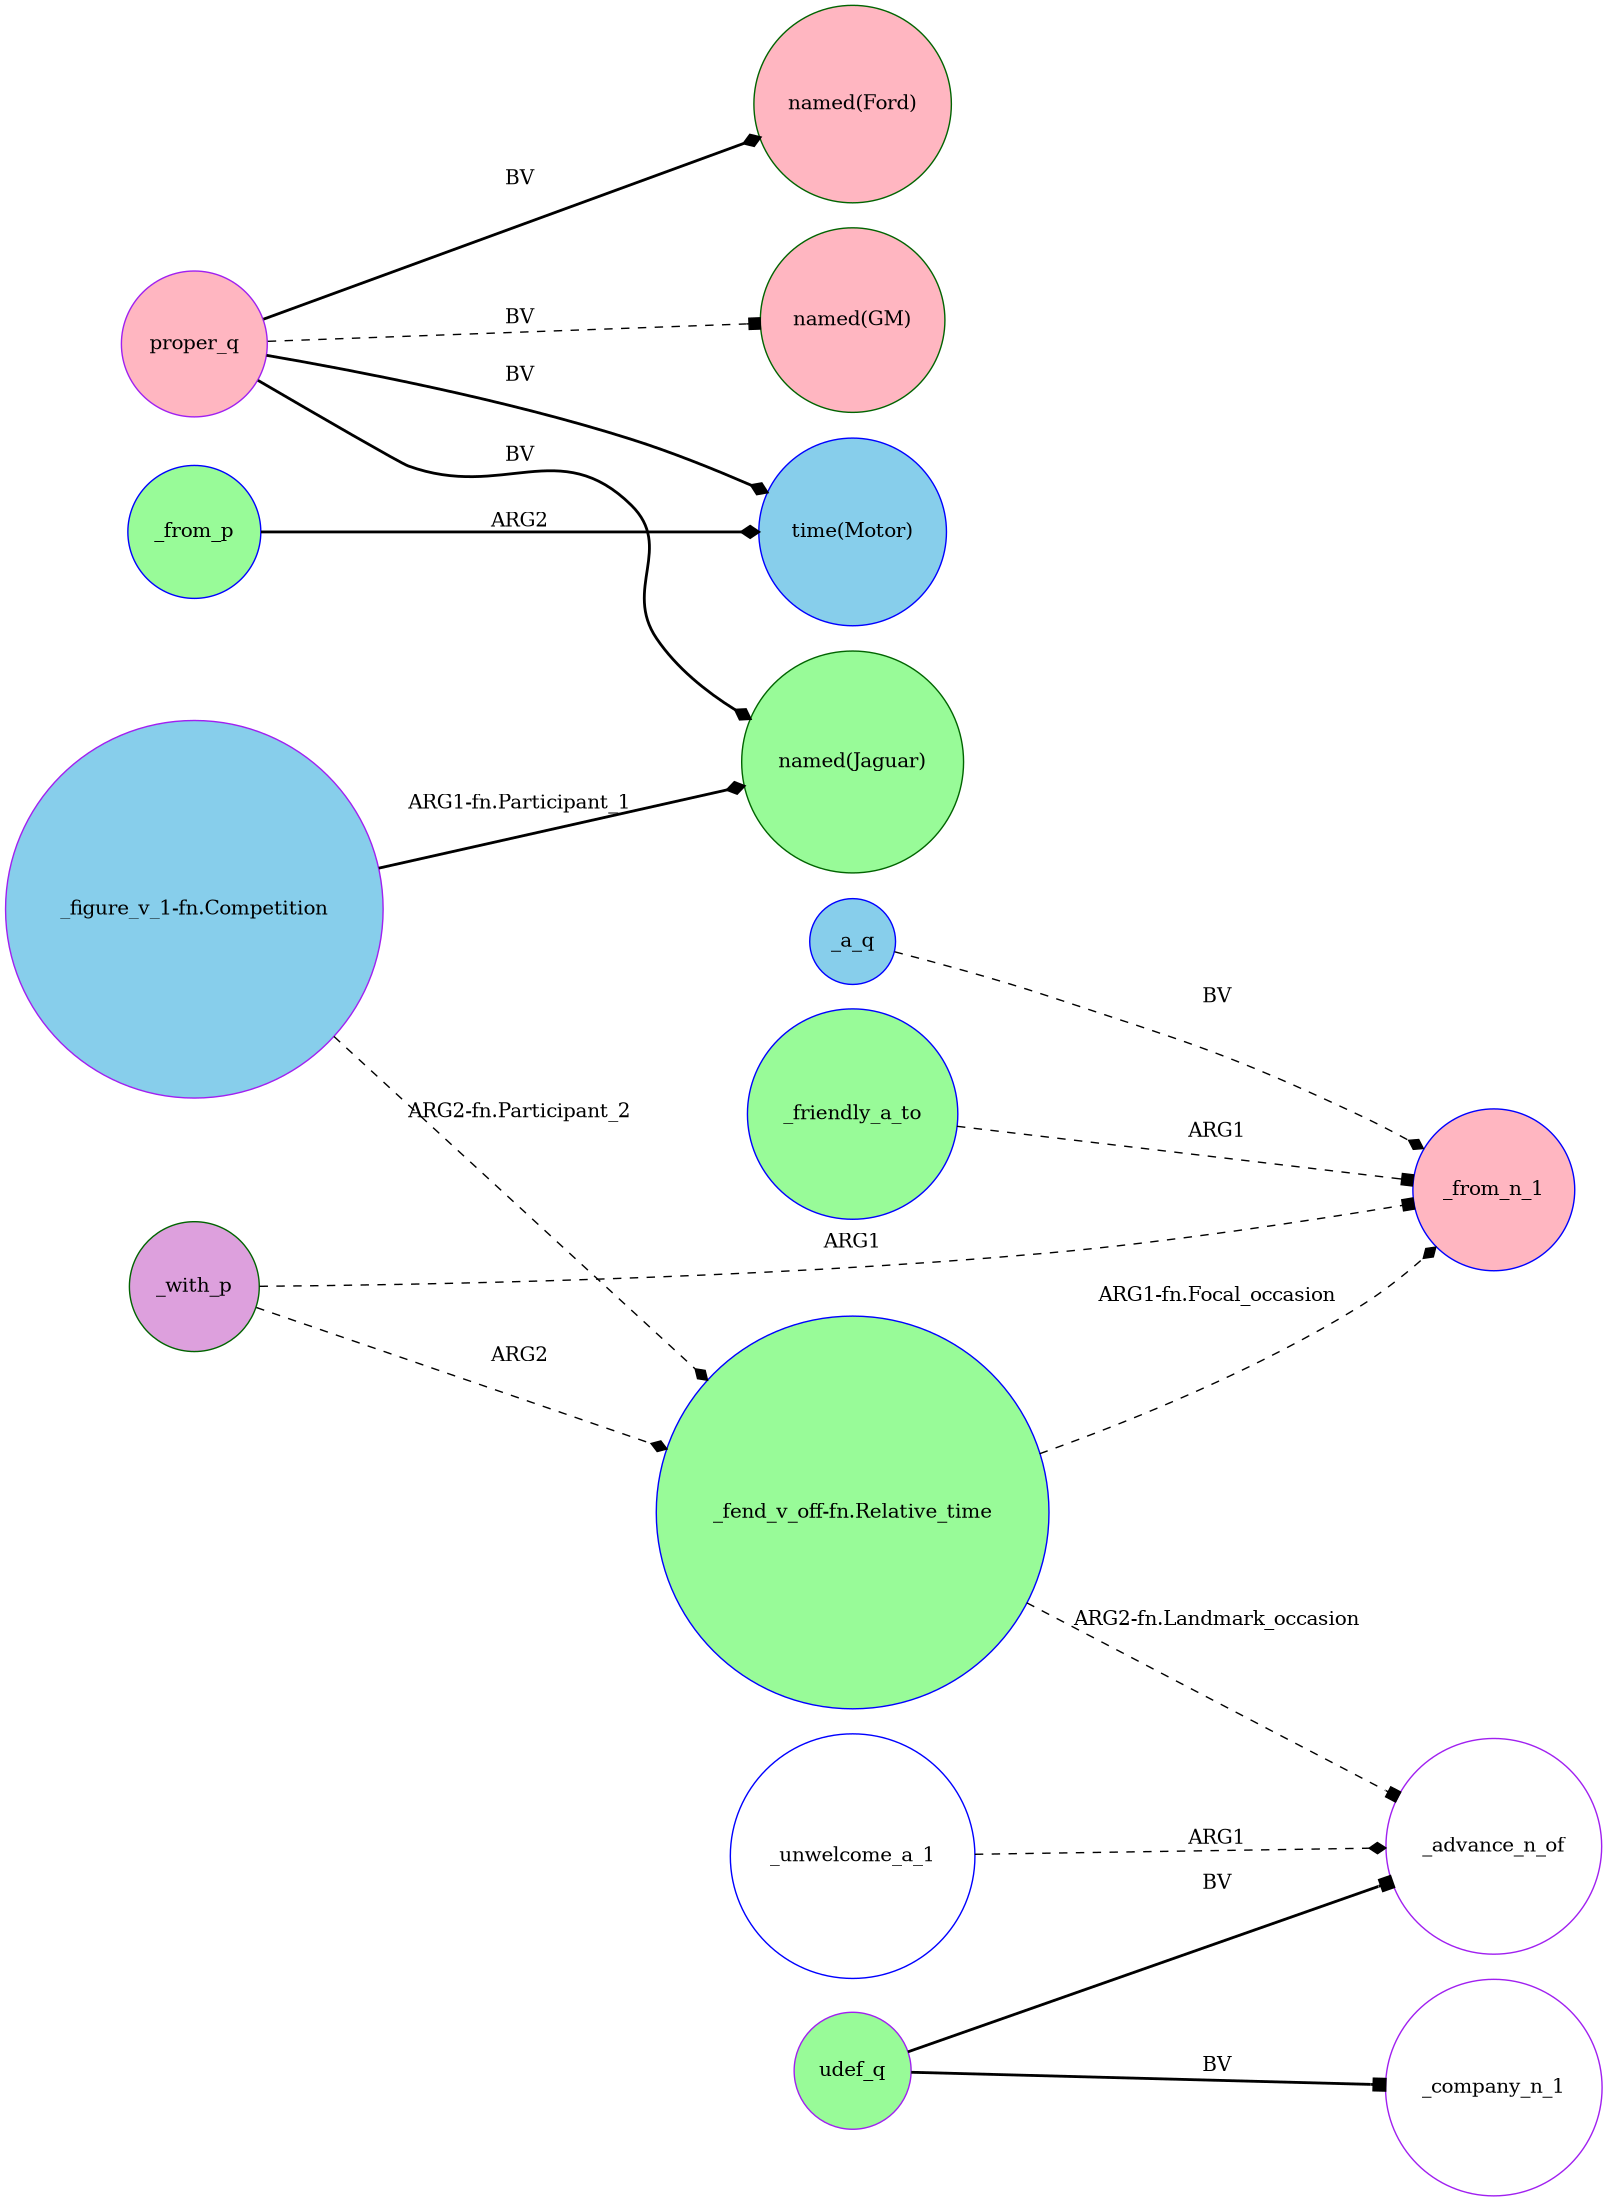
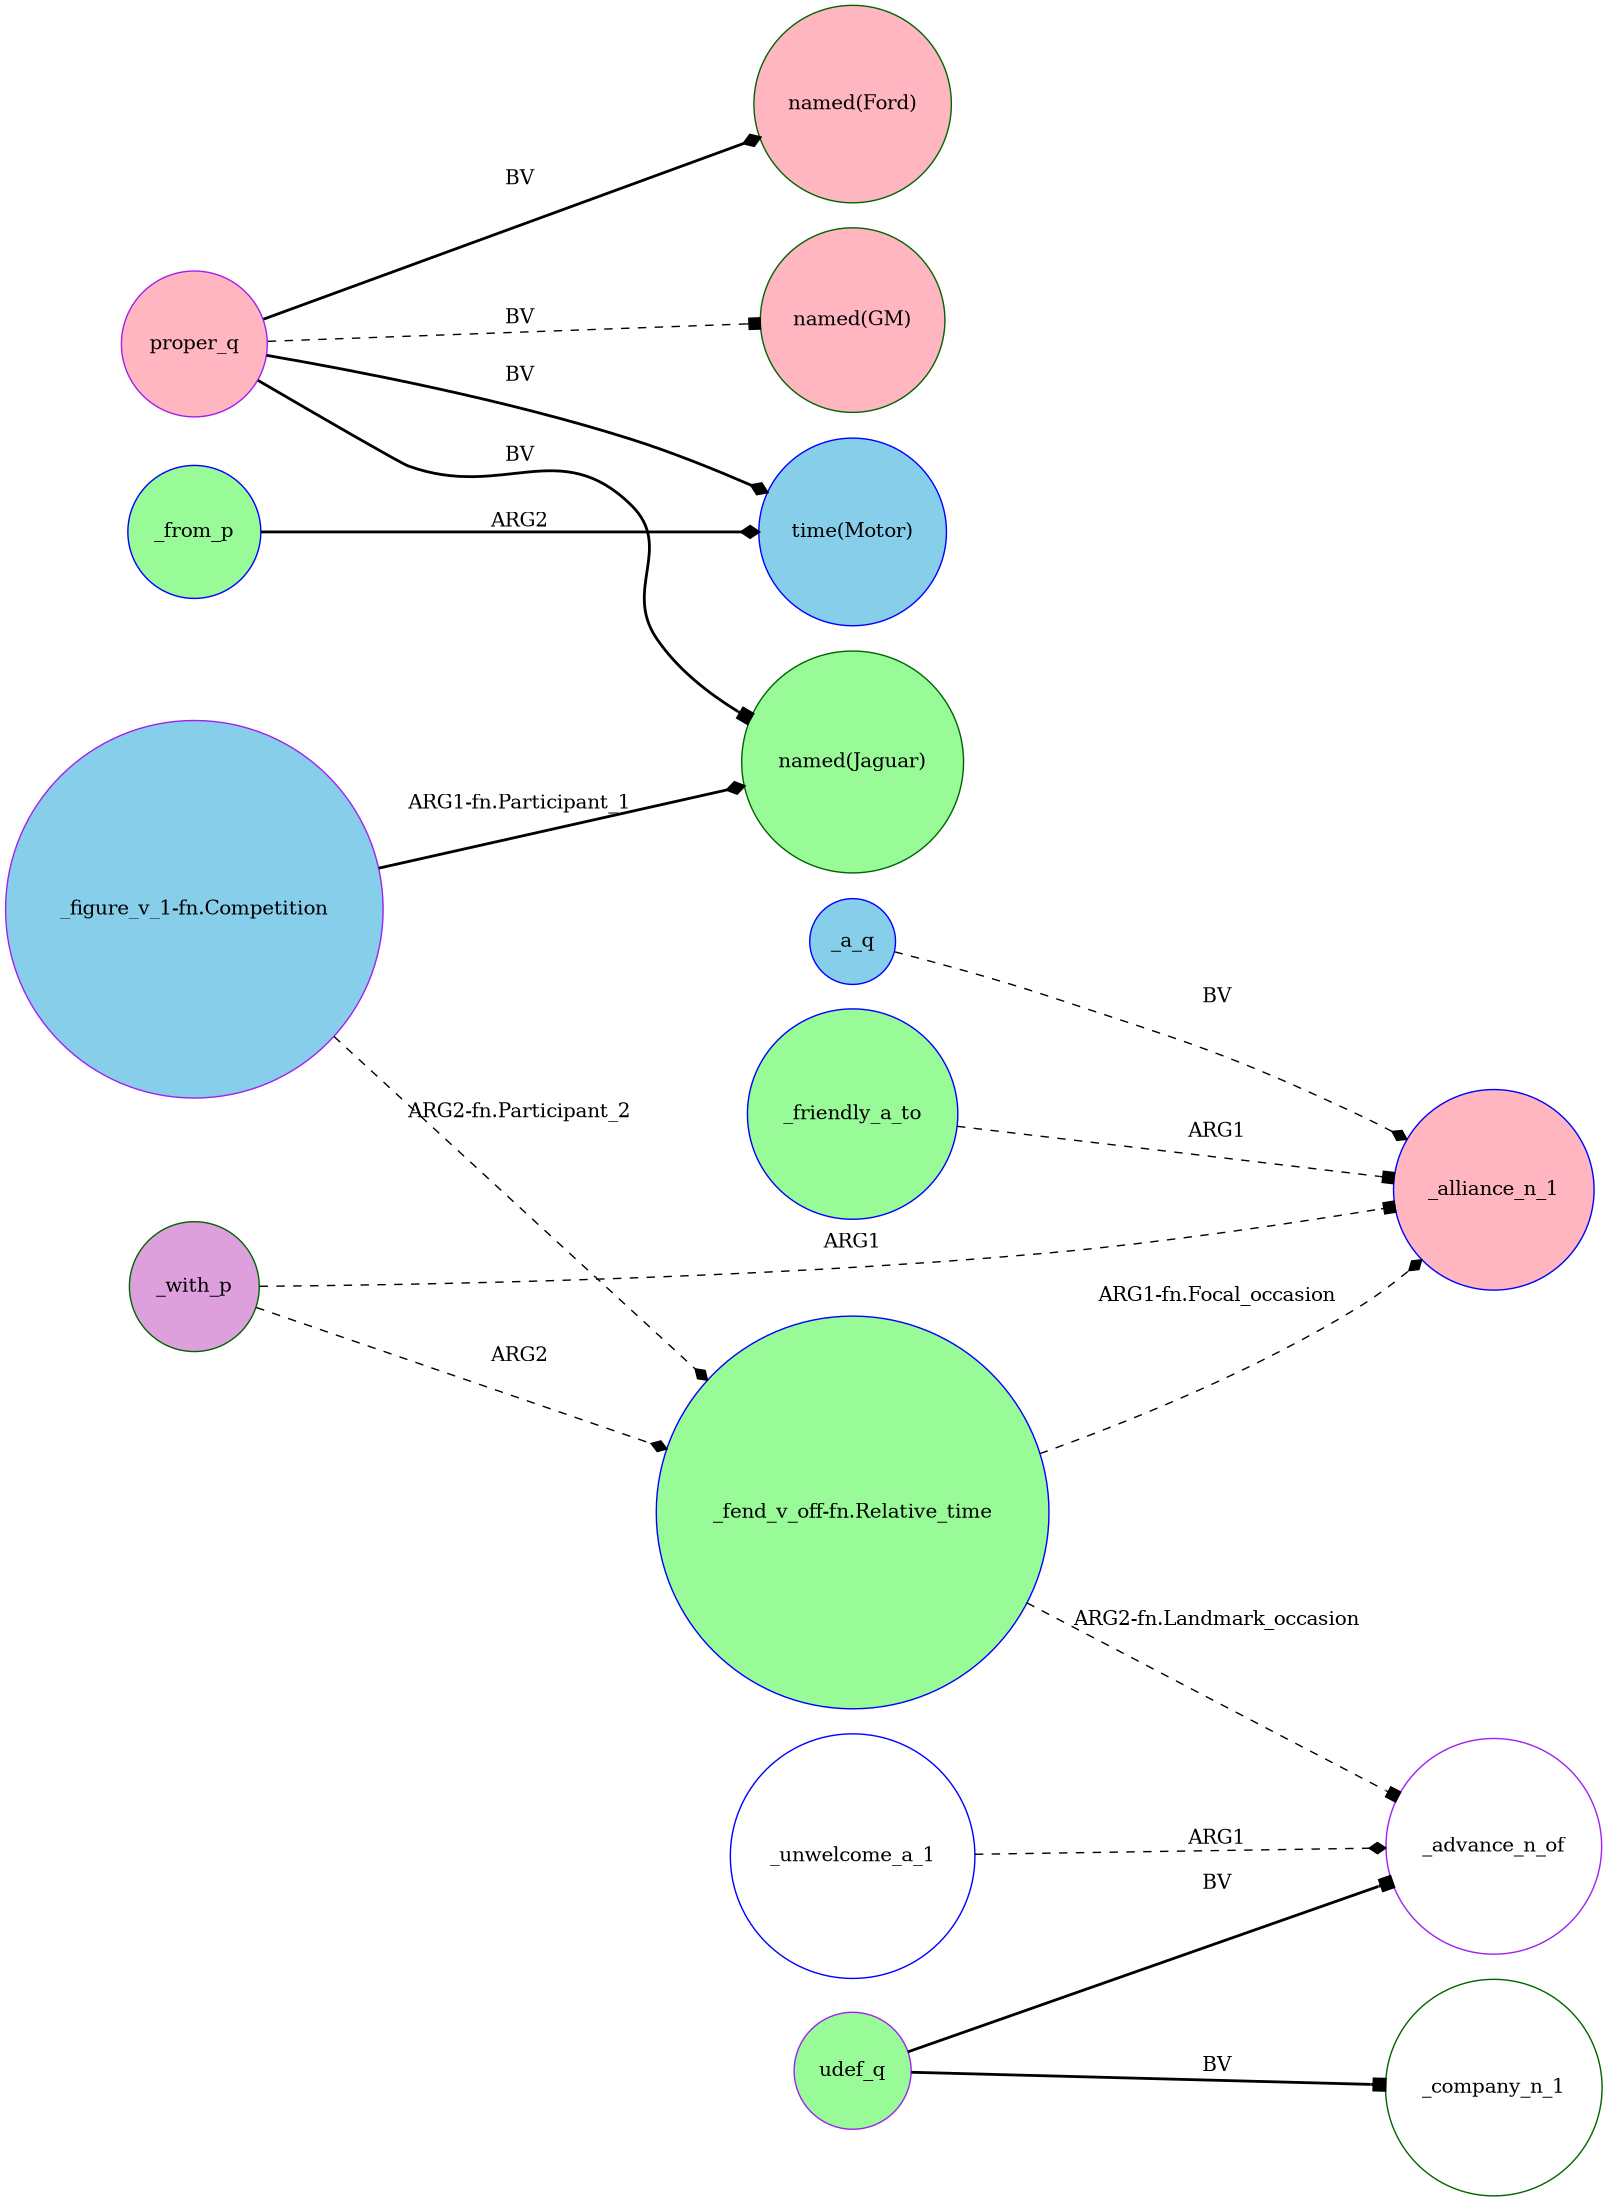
(561, 472) -> (563, 472)
(1494, 1190) -> (1494, 1190)
(1494, 2088) -> (1494, 2088)
